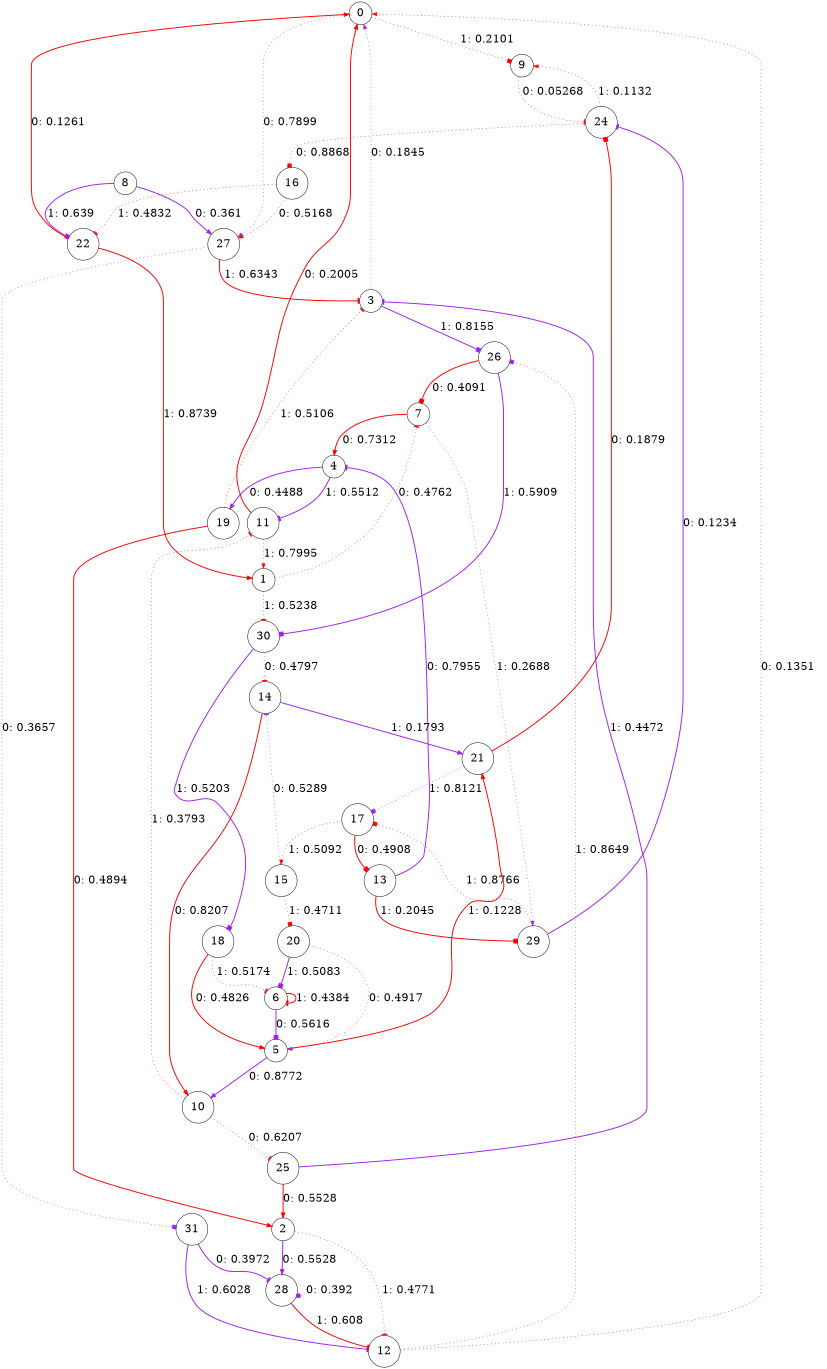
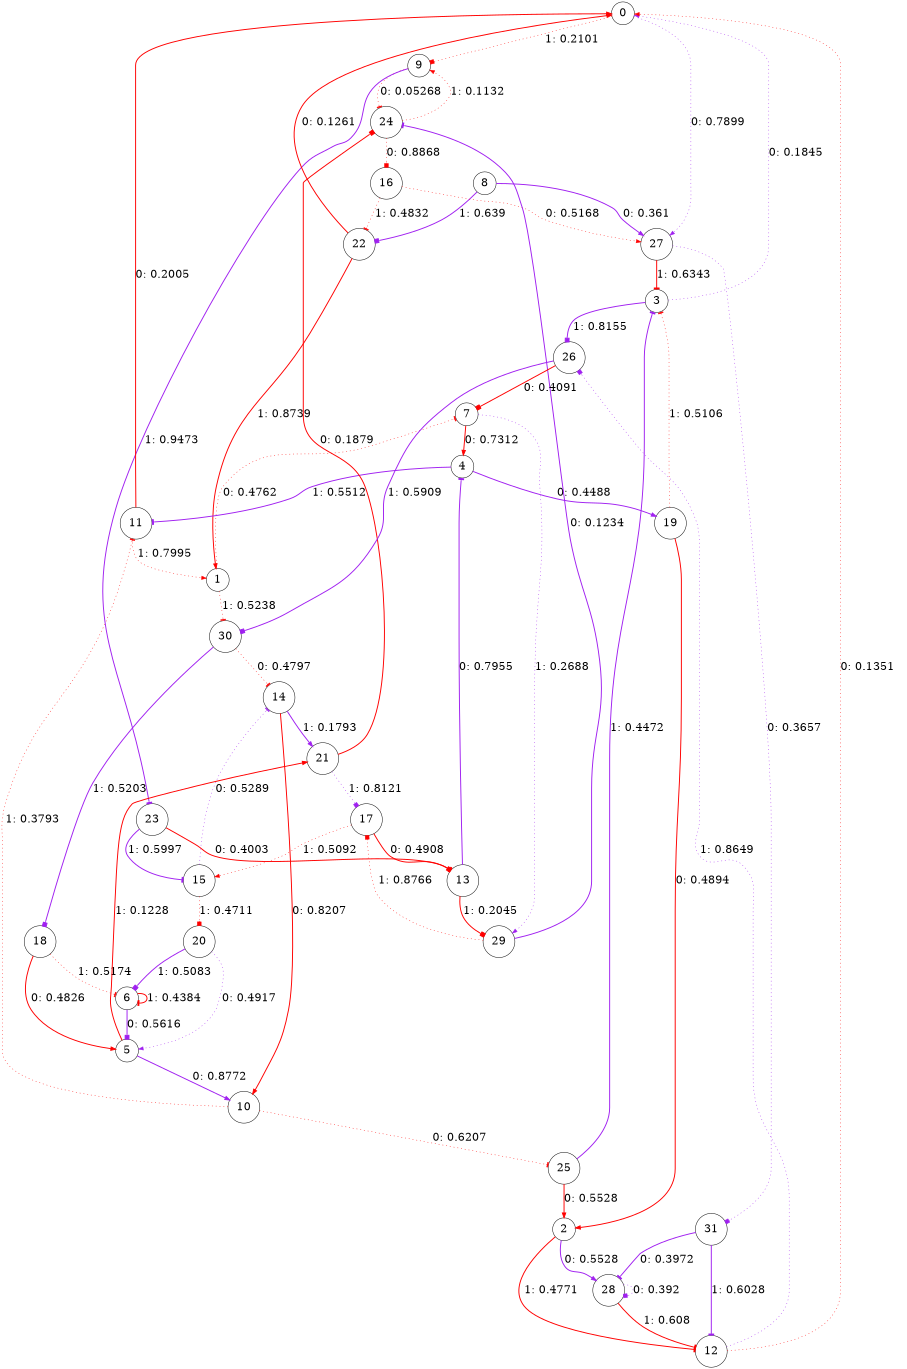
none -> (152, 820)
(362, 1262) -> (565, 1327)
